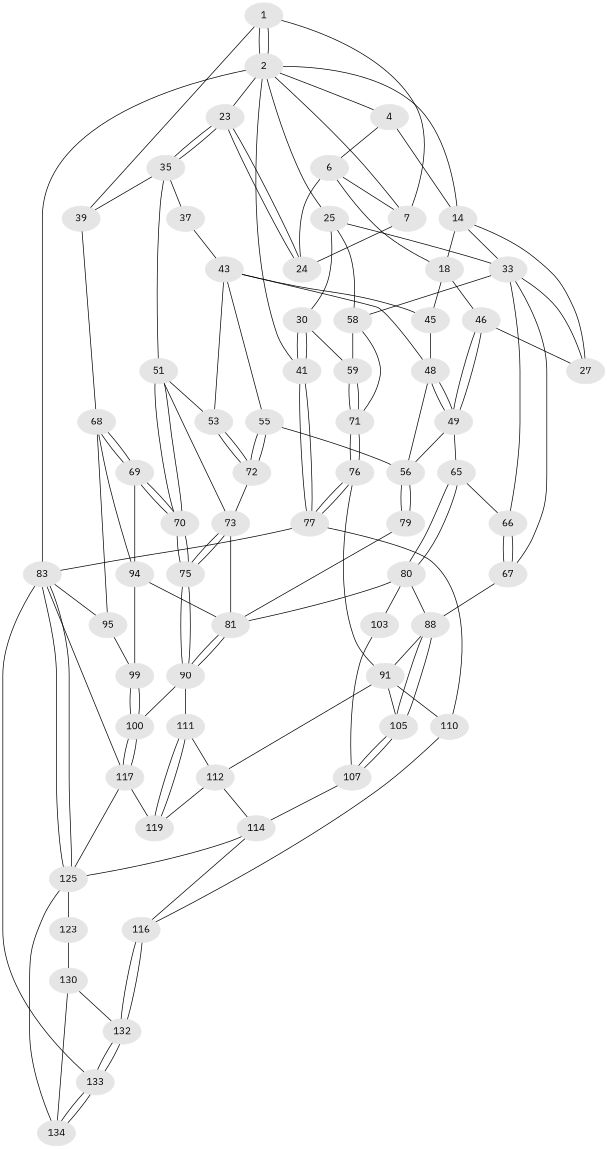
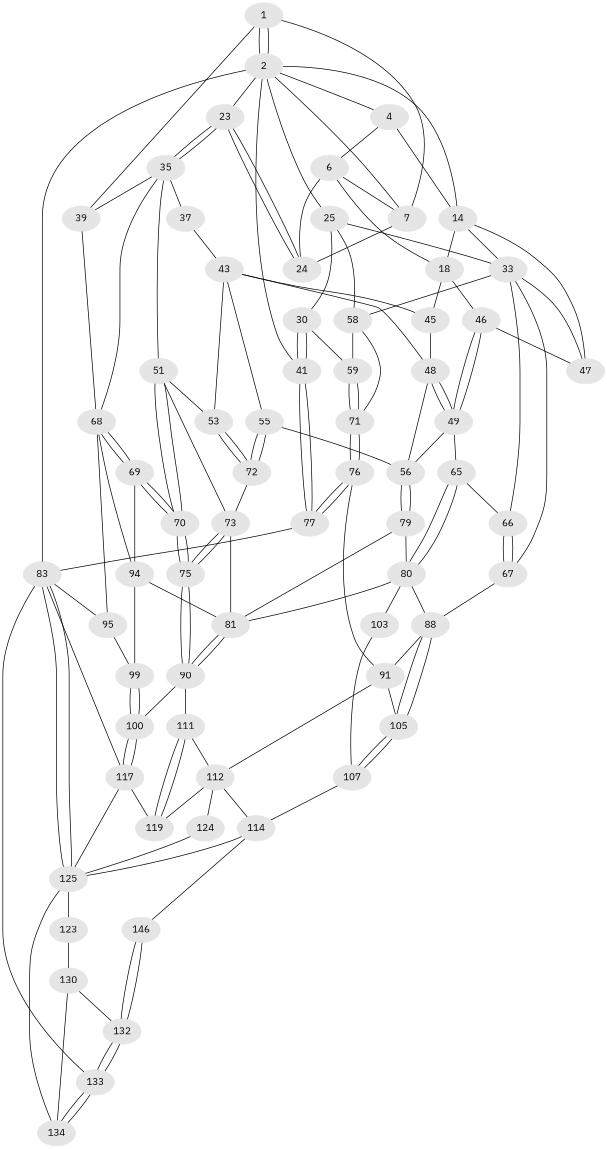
none -> (120, 291)
(586, 371) -> (586, 371)
none -> (406, 549)
(449, 727) -> none
none -> (205, 828)
(141, 930) -> (141, 930)
